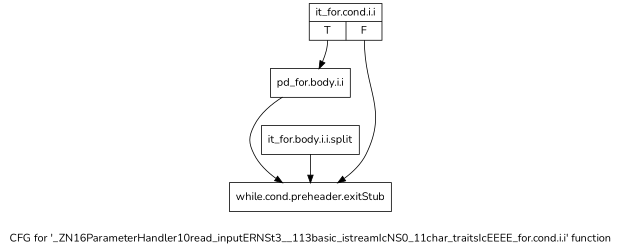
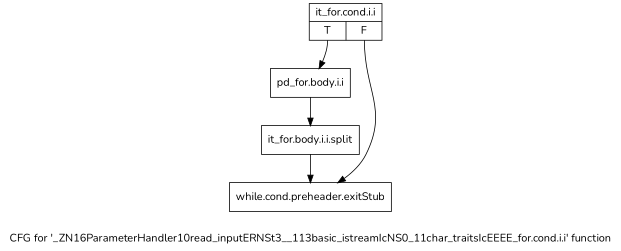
(250, 136) -> (310, 108)
